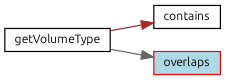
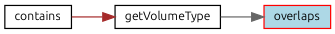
(126, 28) -> (87, 17)
